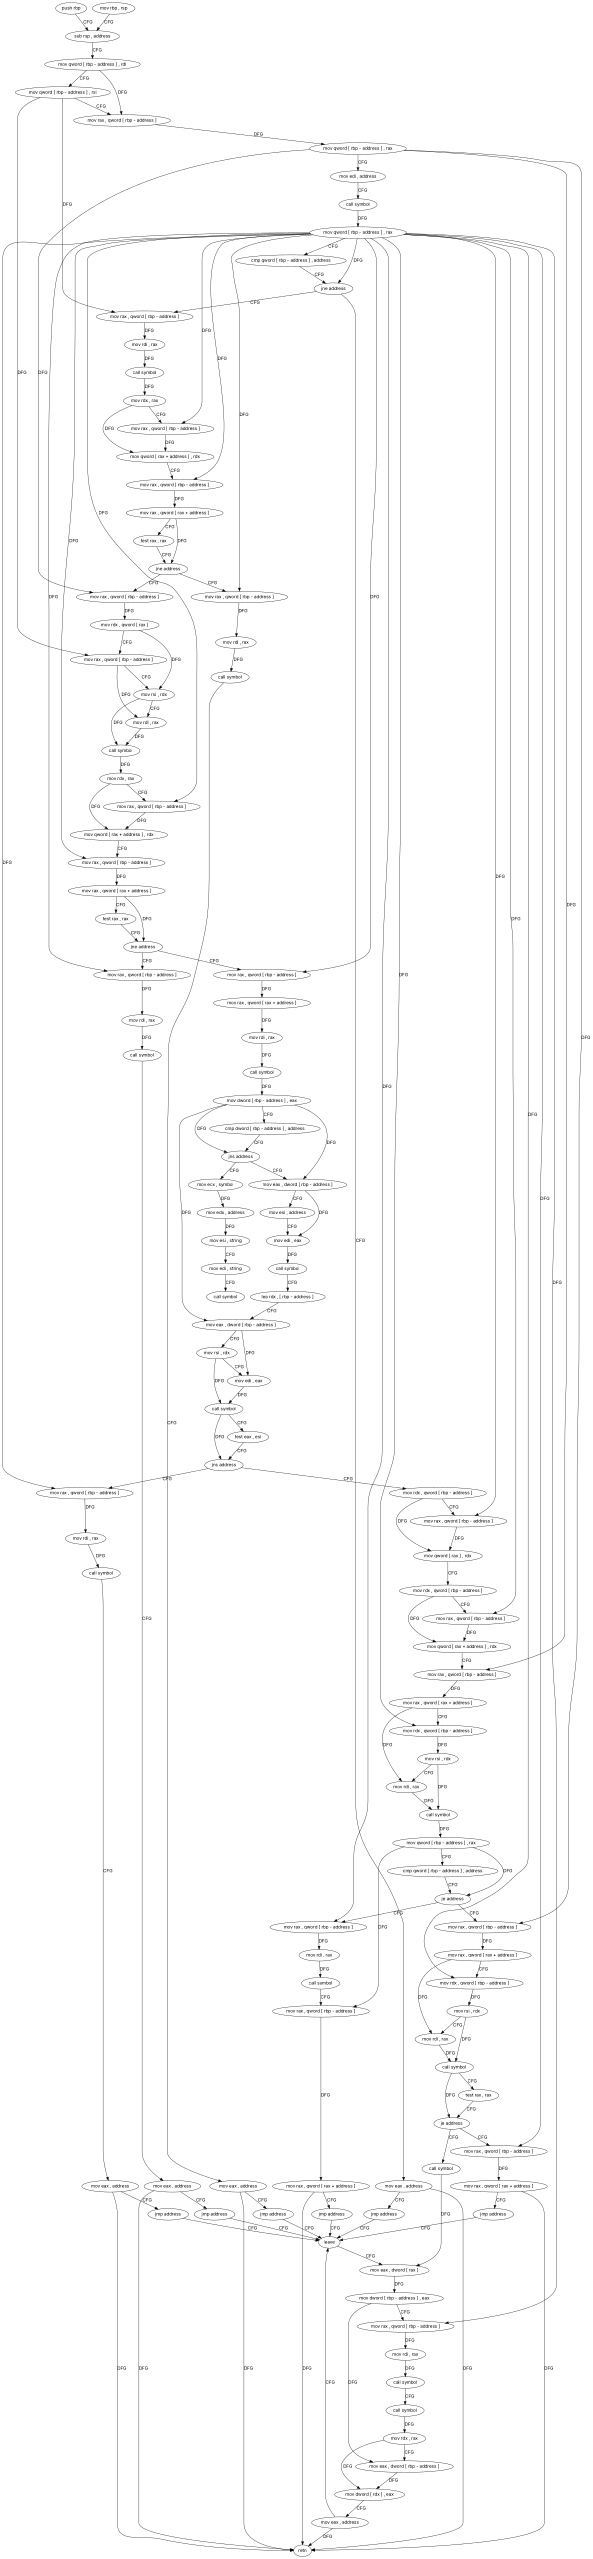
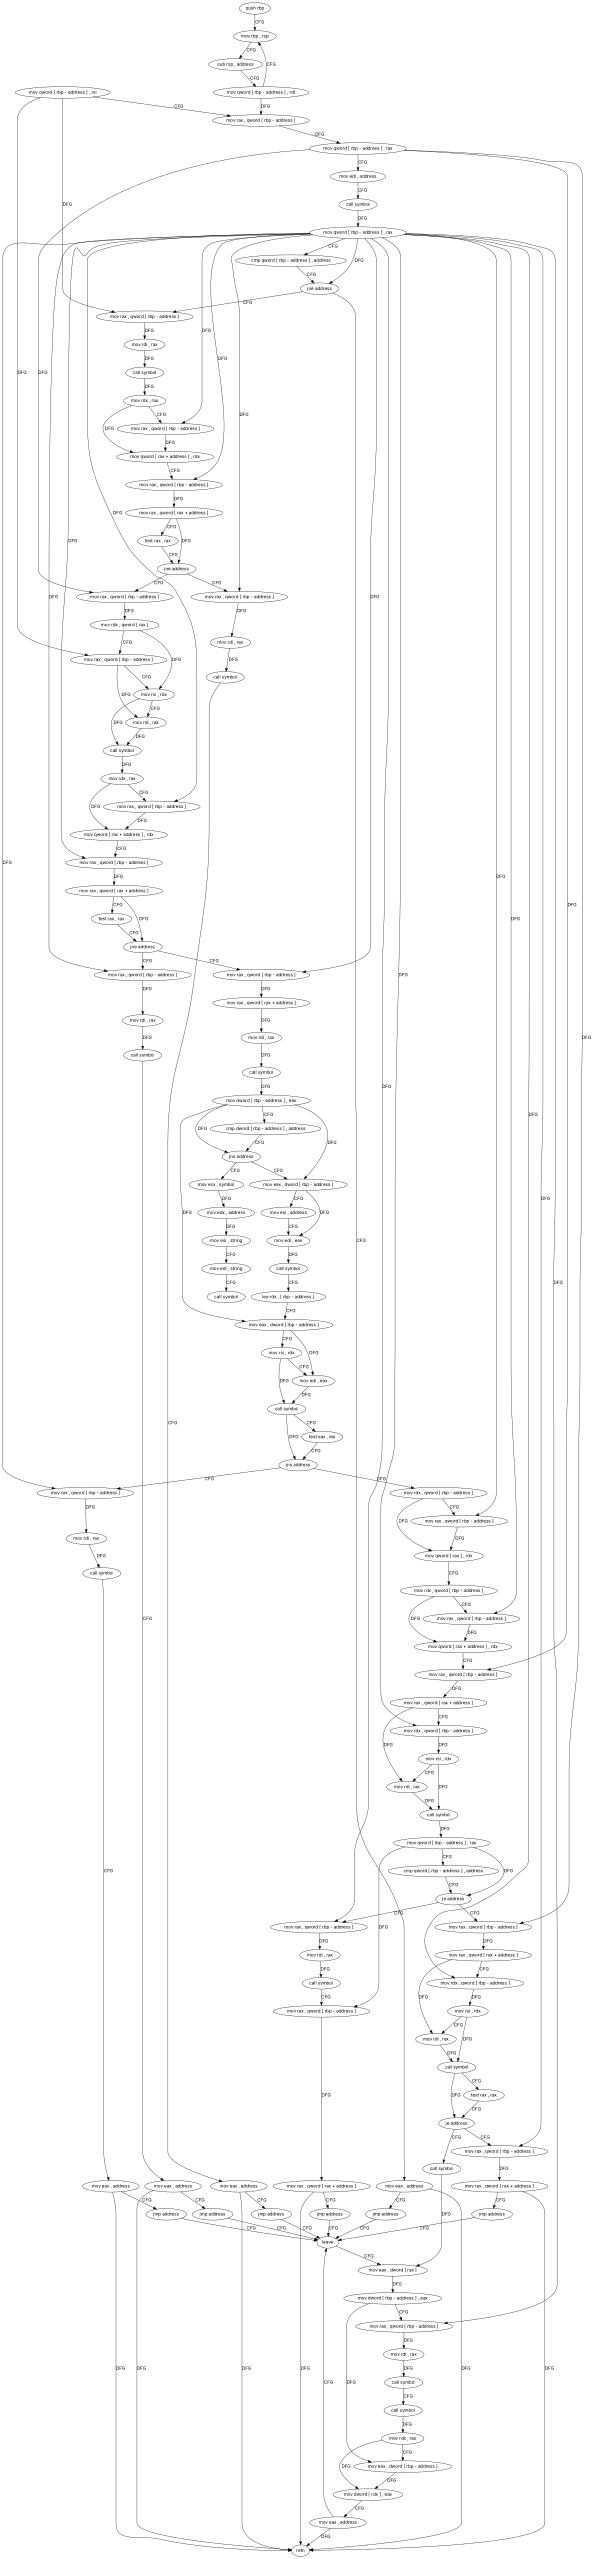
(81, 21) -> (255, 21)
(79, 77) -> (266, 65)
